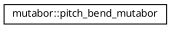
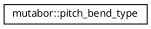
(85, 14) -> (76, 14)
